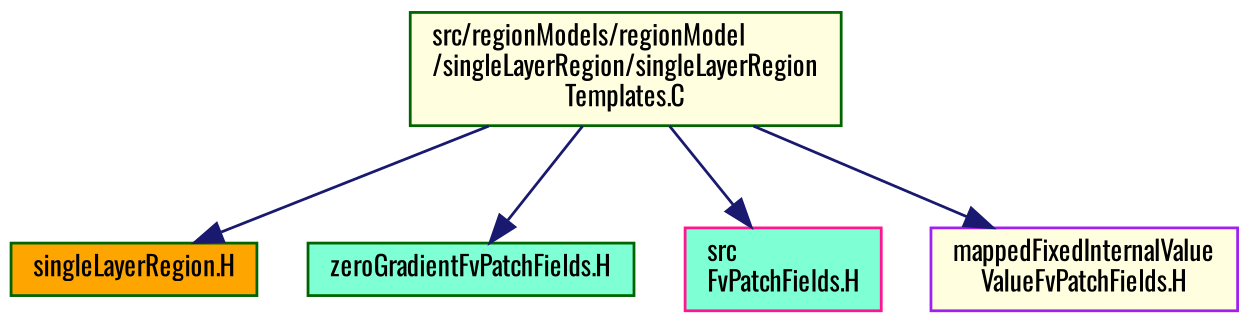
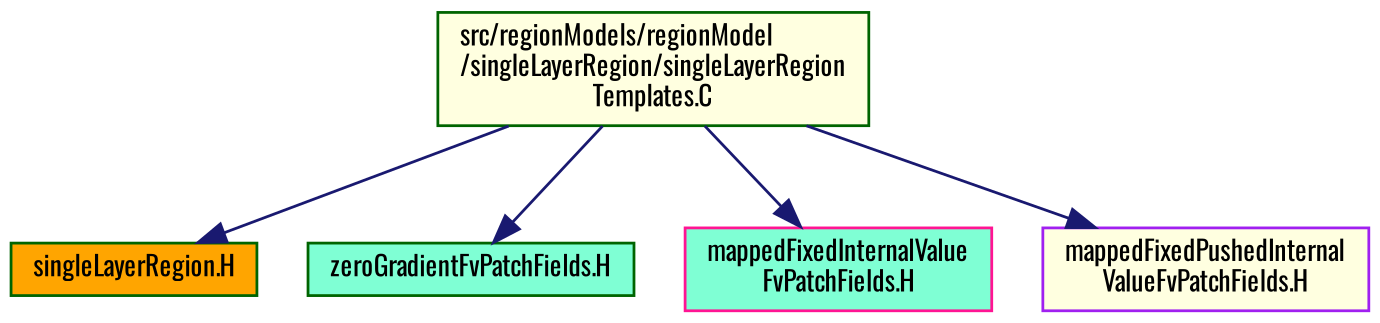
(783, 269) -> (838, 269)
(1084, 269) -> (1206, 269)
